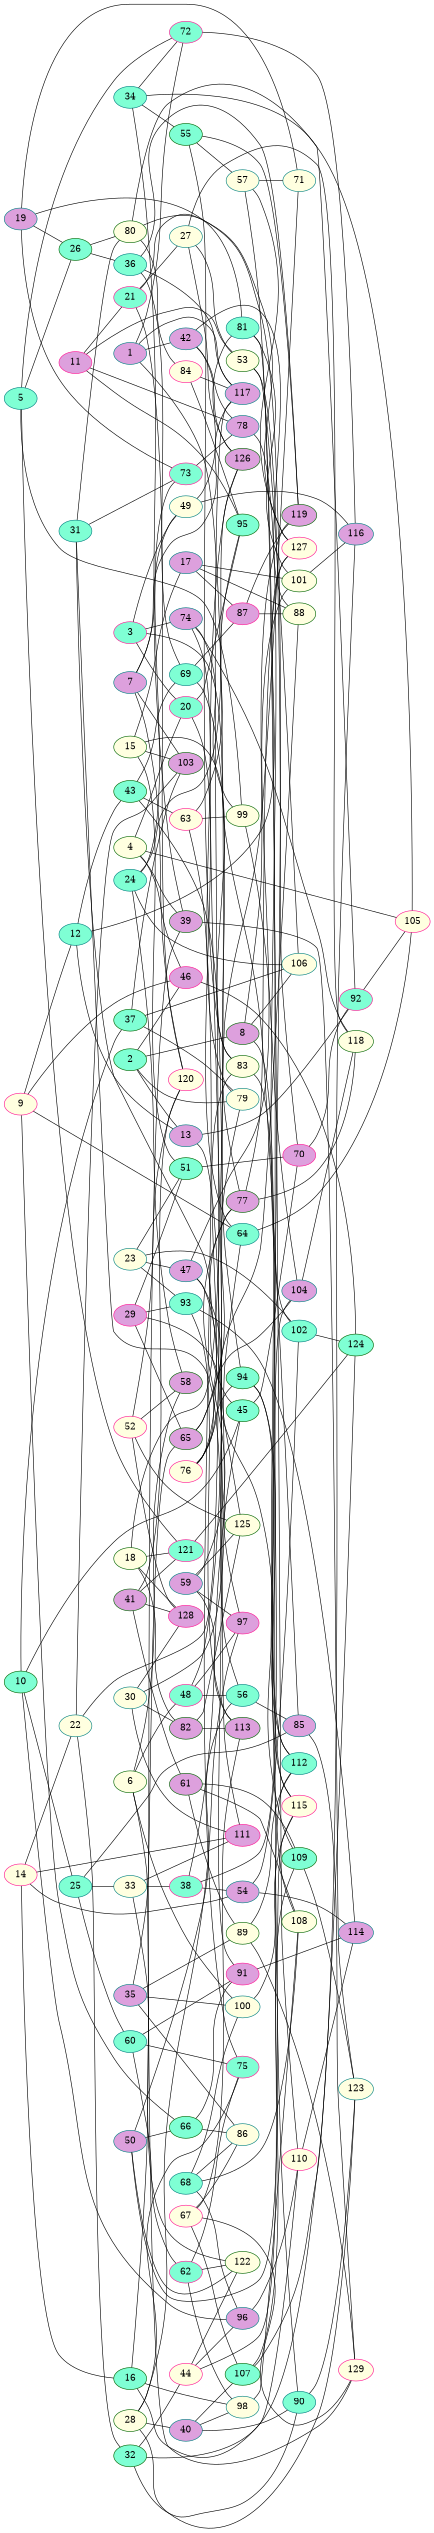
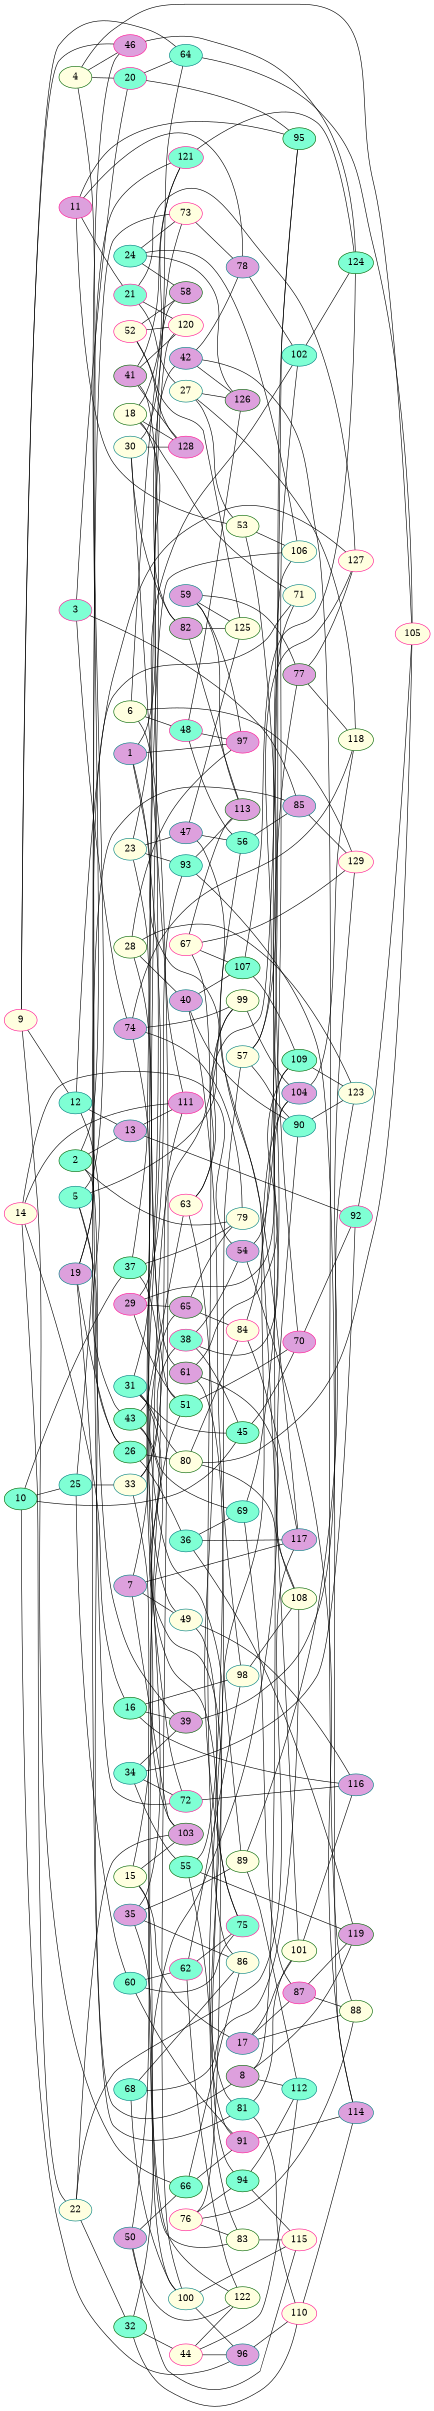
(186, 474) -> (186, 214)
(150, 567) -> (148, 1327)
(213, 1320) -> (214, 1319)
(218, 2249) -> (217, 2330)
